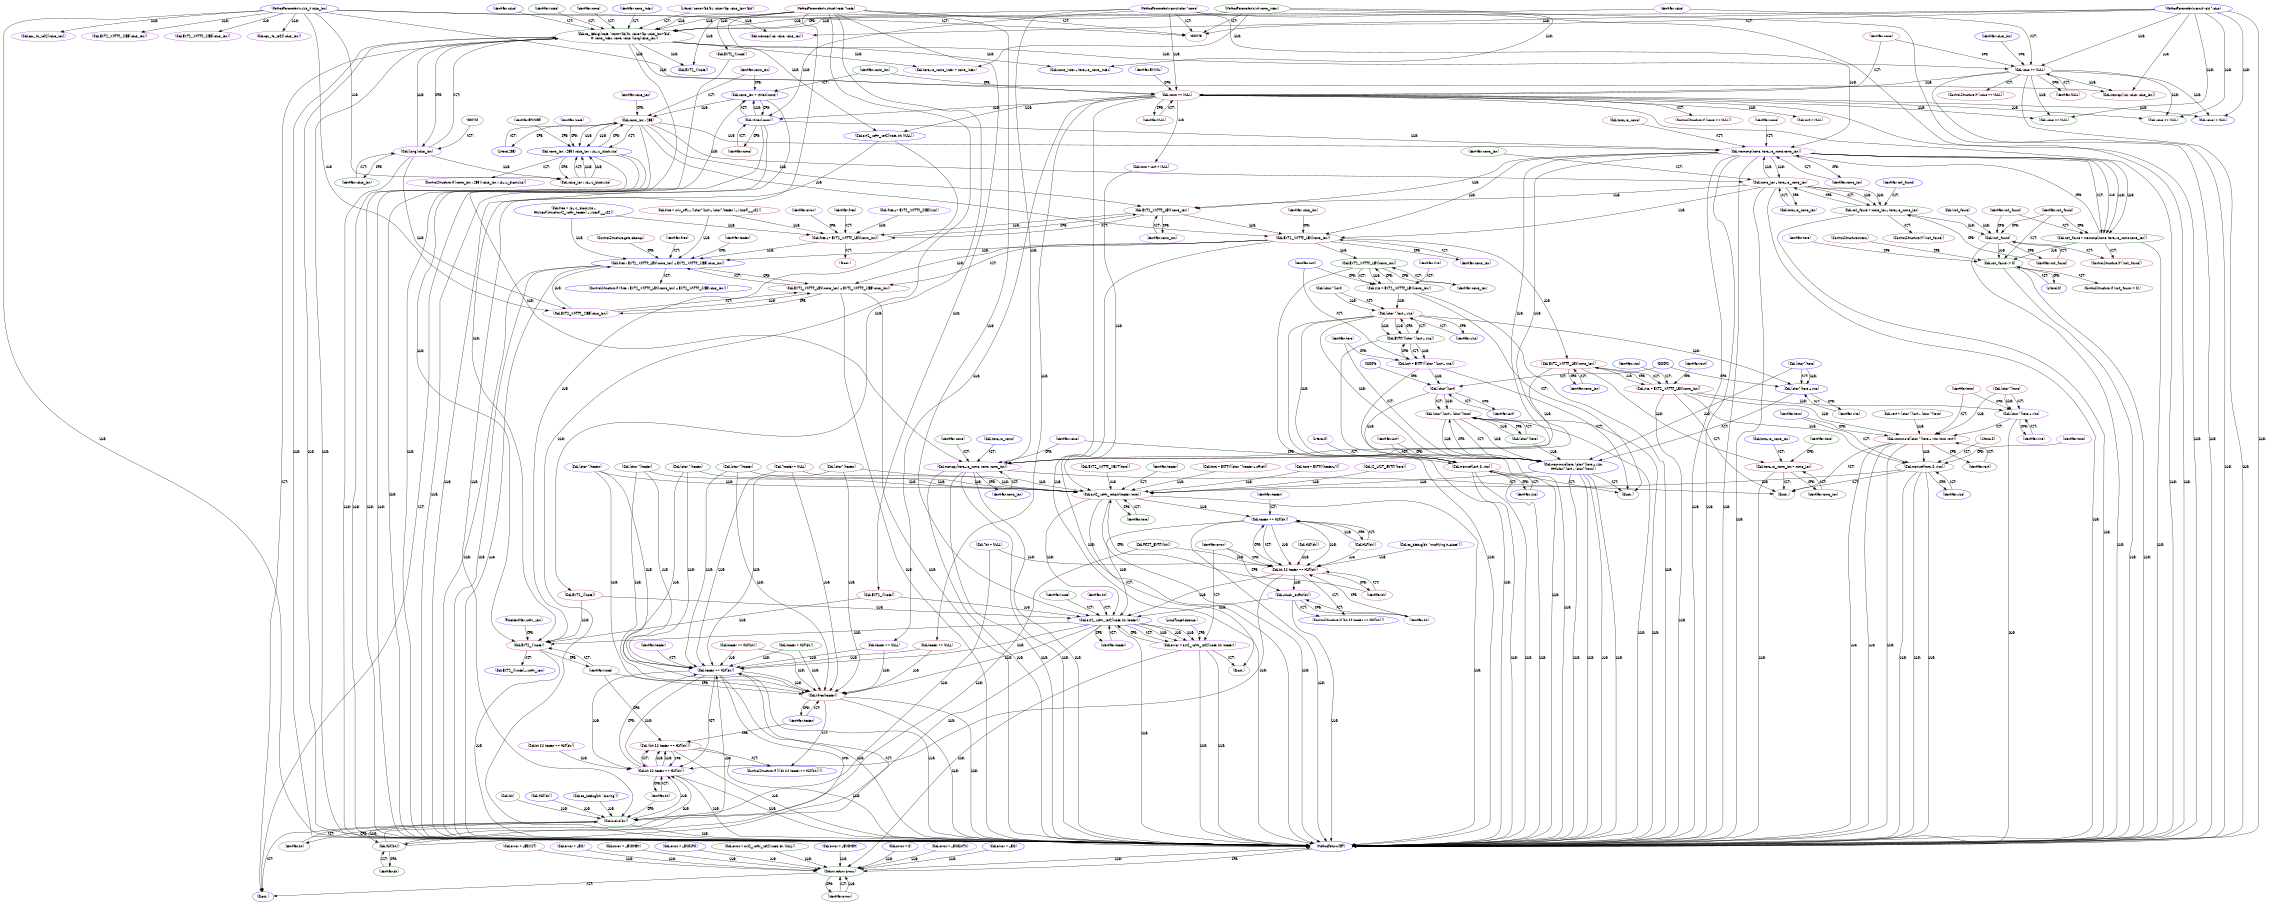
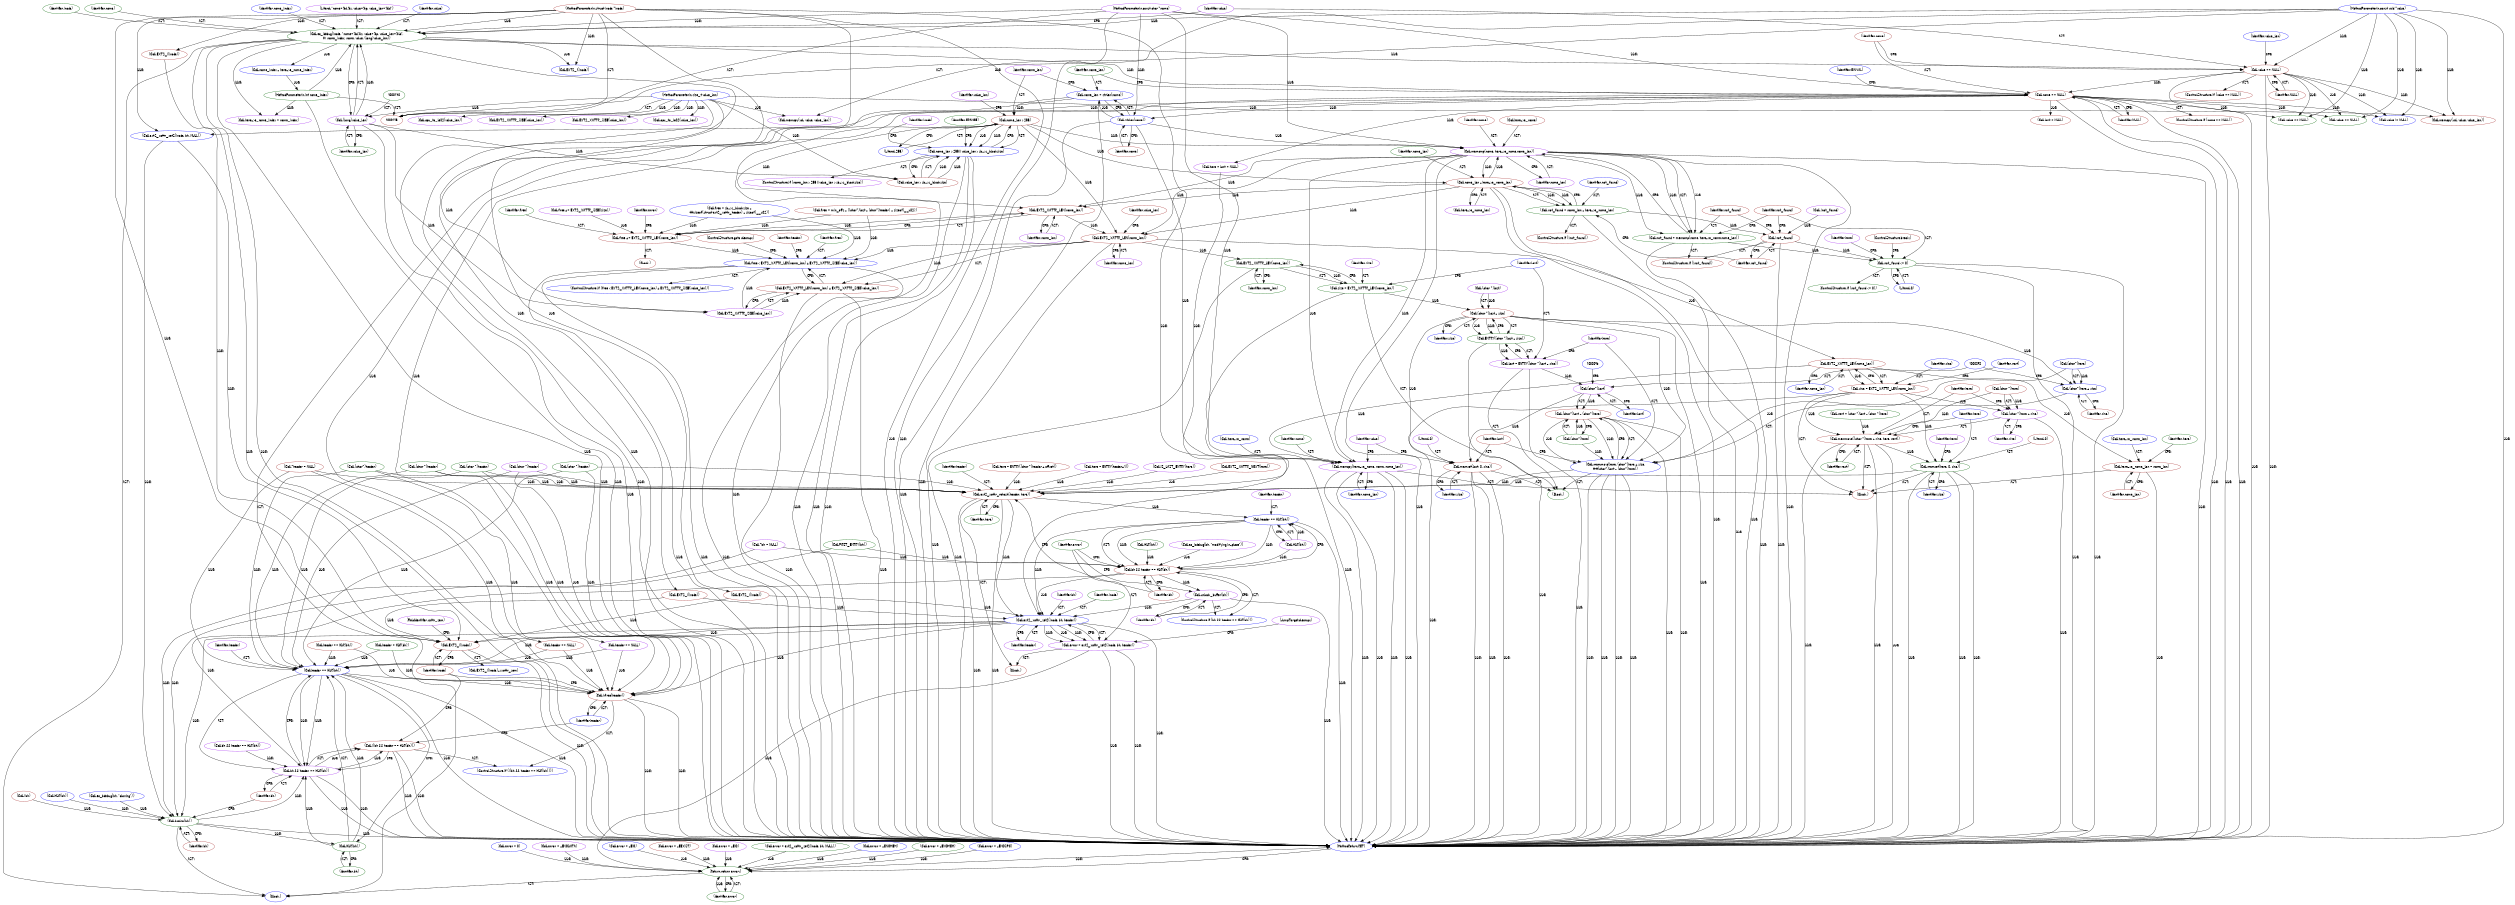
(1470, 55) -> (291, 82)
none -> (511, 103)
